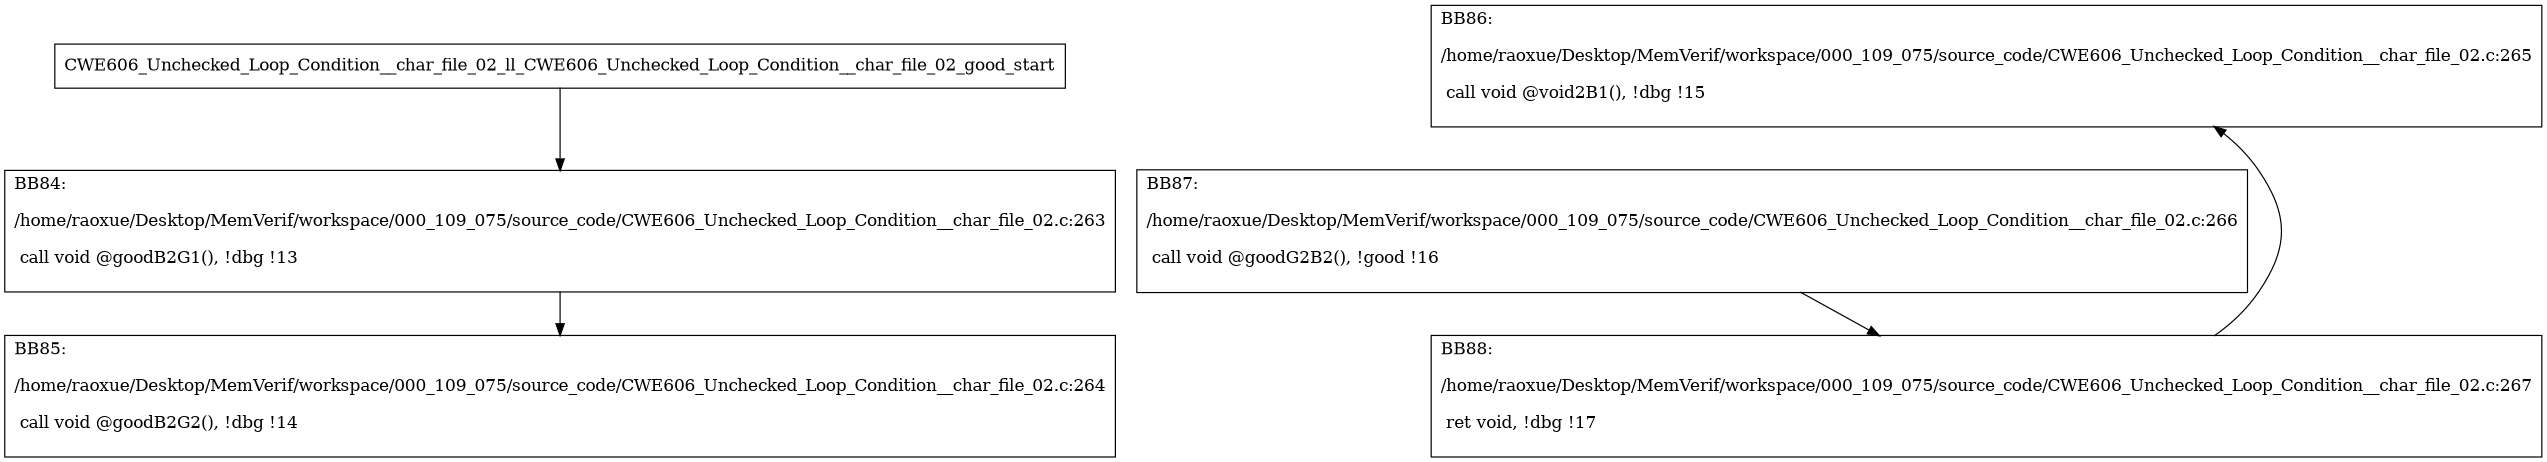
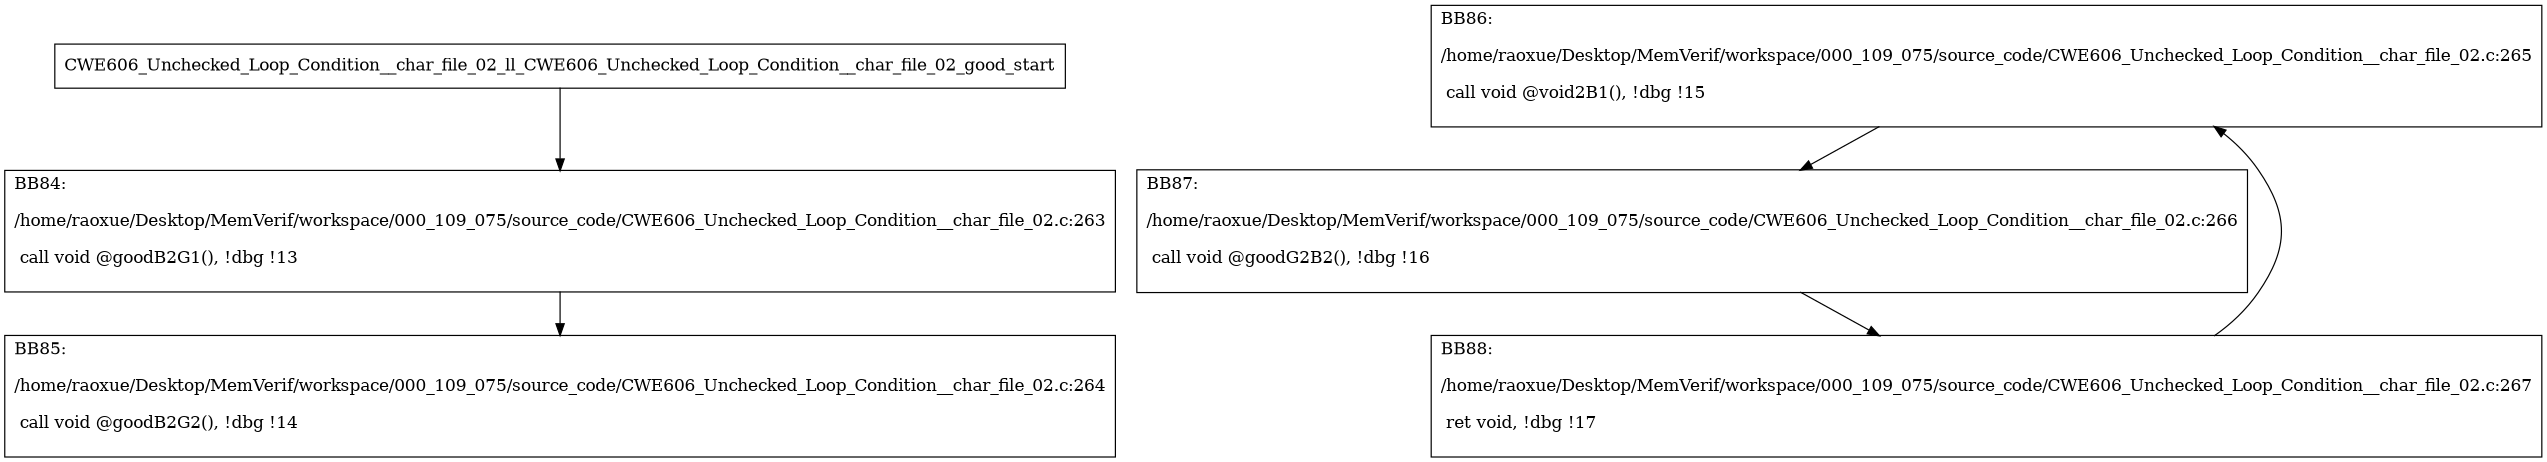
none -> (1845, 145)
(1293, 258) -> (1288, 258)
